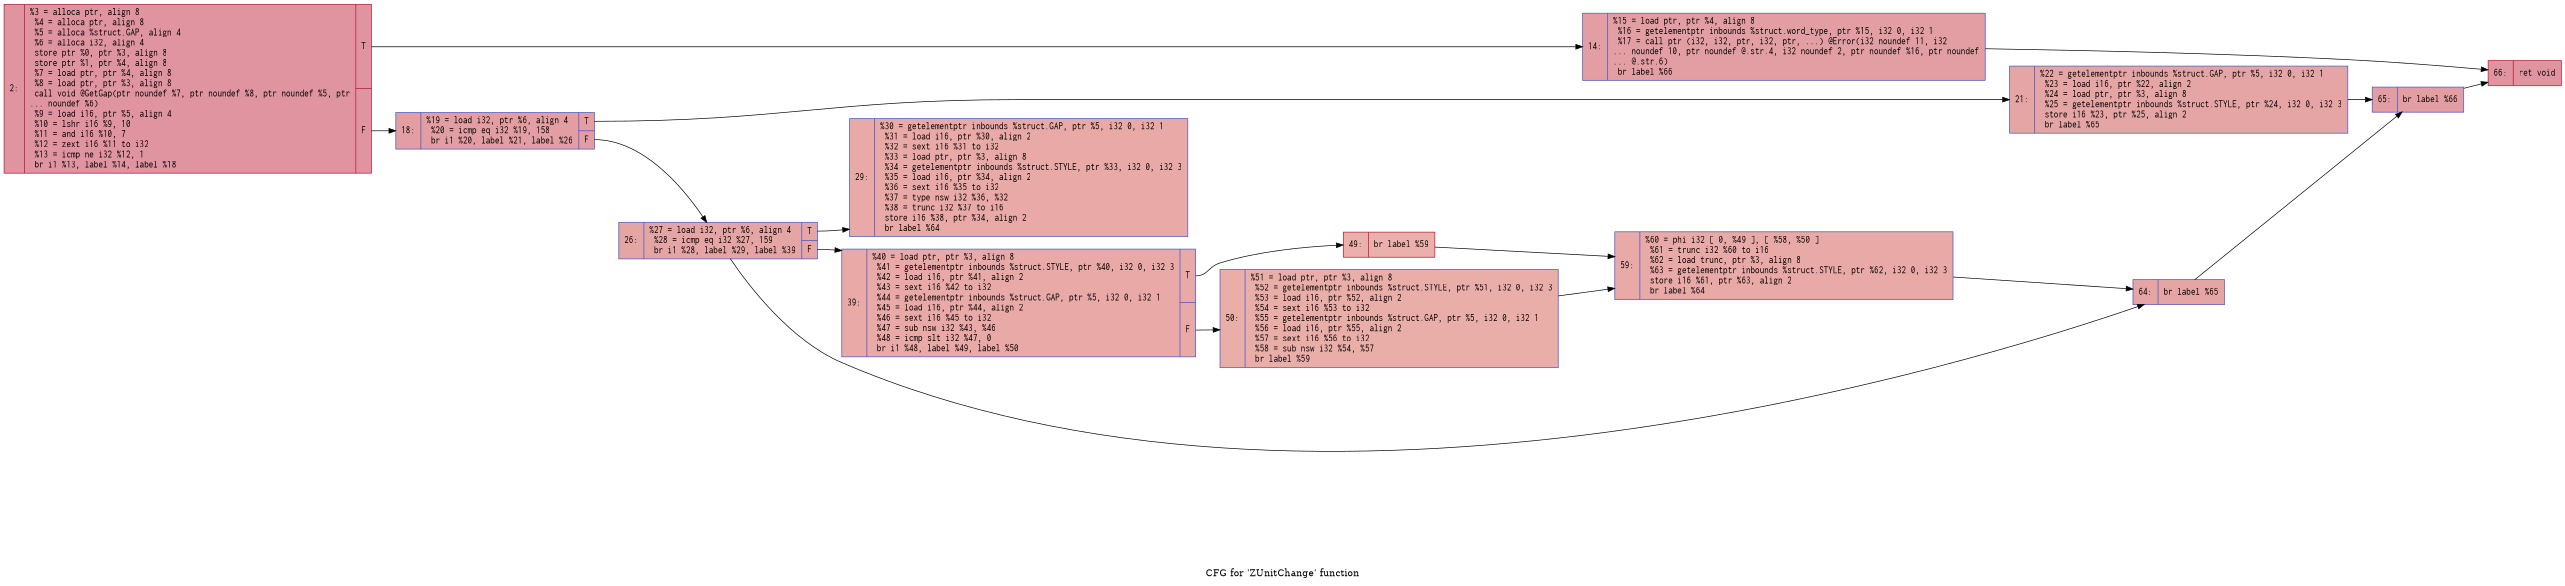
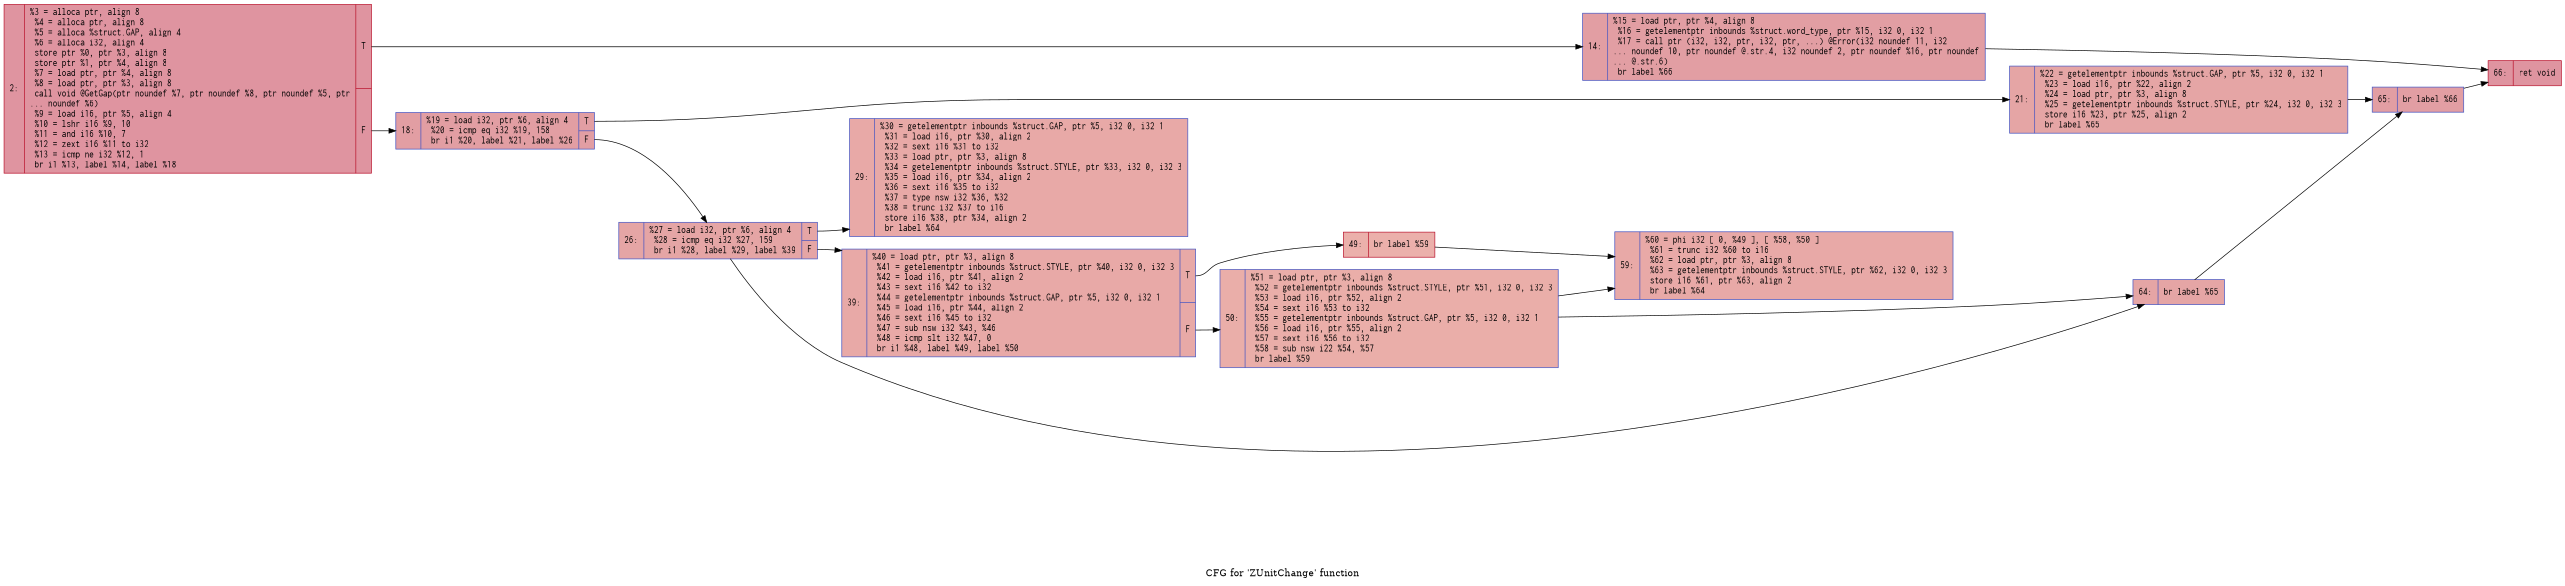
(1723, 260) -> (1719, 260)
(2040, 283) -> (1842, 311)
(1313, 349) -> (1313, 349)
